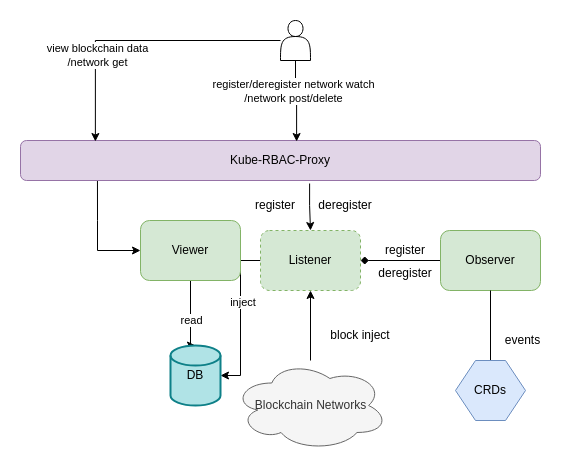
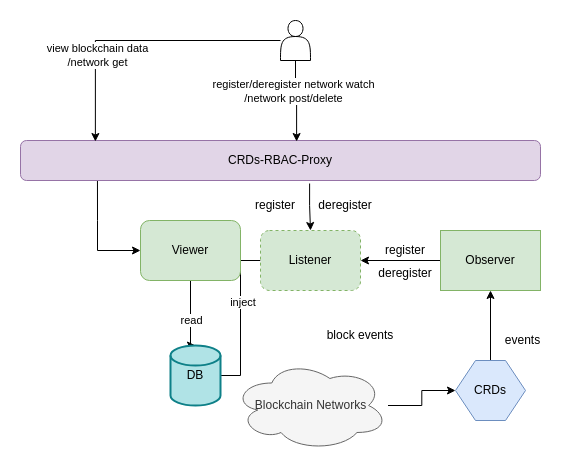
(281, 161) -> (281, 161)
(369, 261) -> (368, 261)
(491, 261) -> (491, 261)
(491, 296) -> (491, 298)
(311, 329) -> (422, 402)
(361, 336) -> (361, 336)
(229, 376) -> (227, 376)
